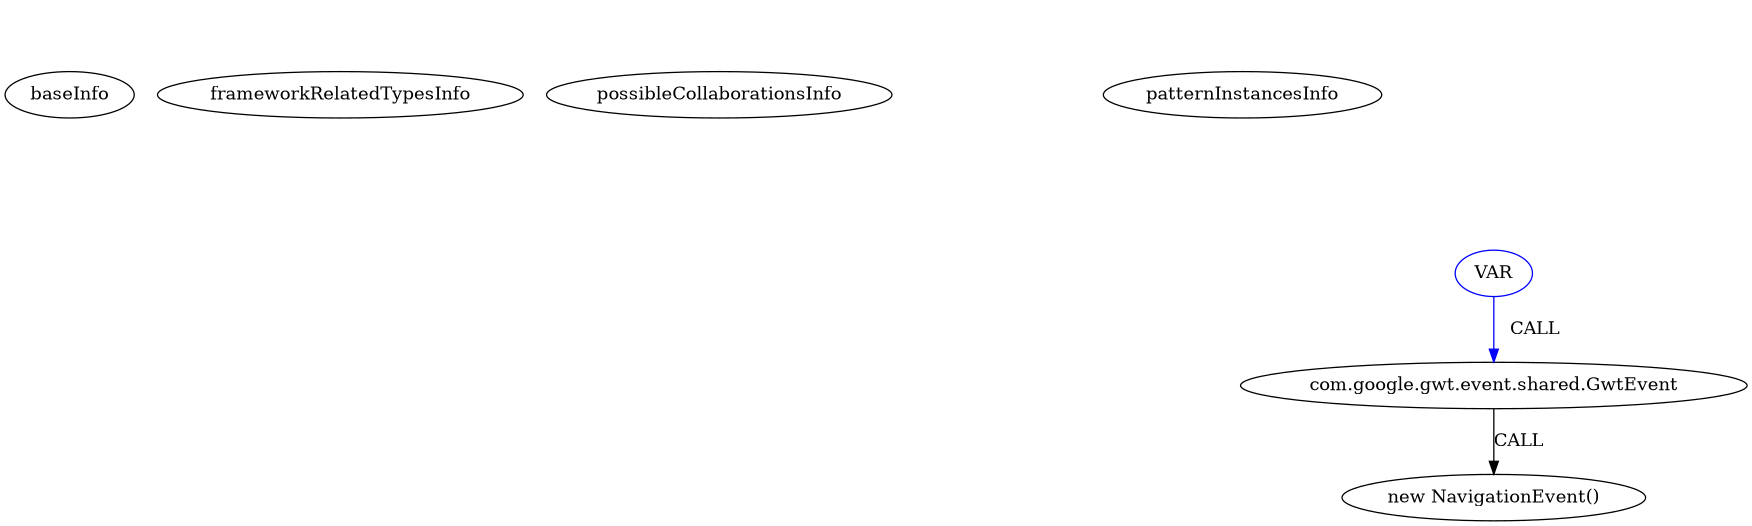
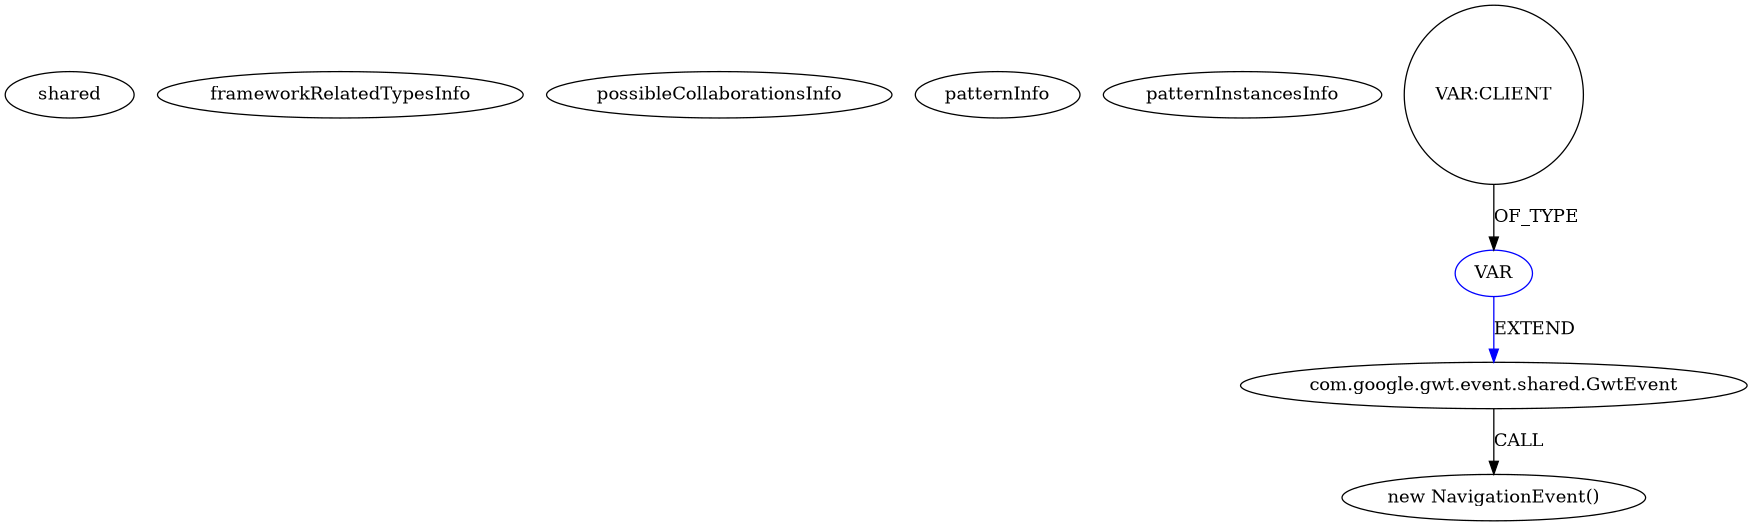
(70, 95) -> (70, 95)
none -> (998, 95)
none -> (1494, 95)
(1535, 329) -> (1535, 329)
